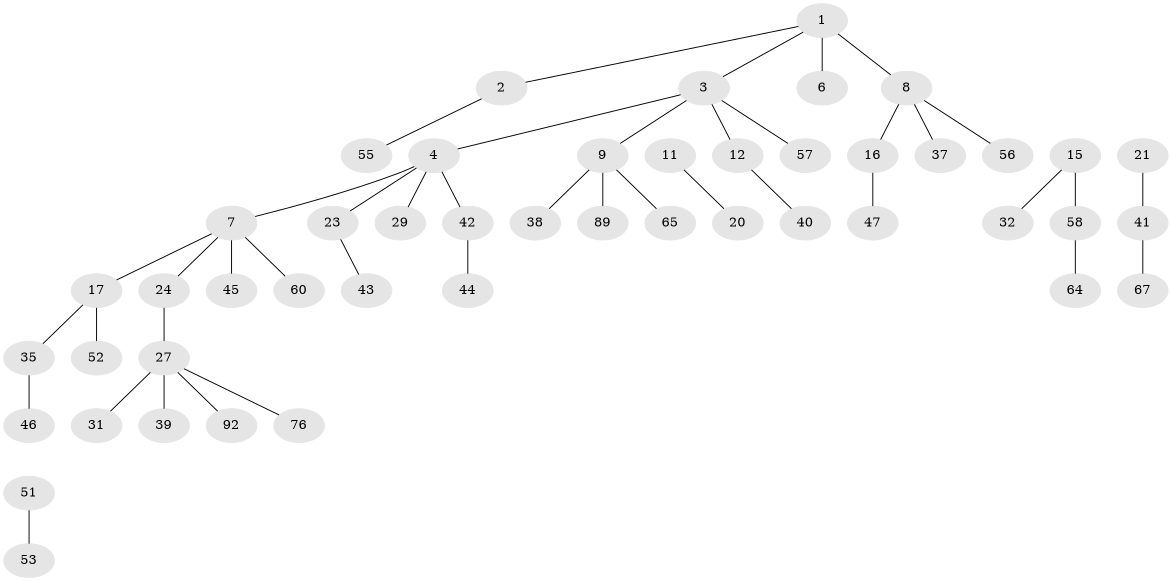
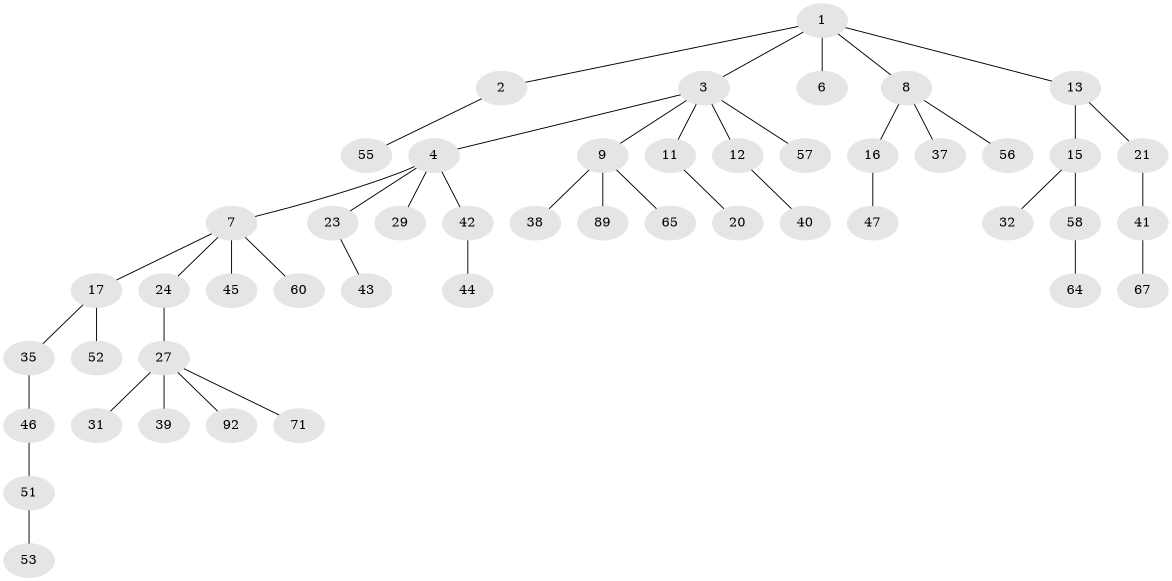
none -> (1075, 88)
none -> (687, 122)
(299, 426) -> (299, 426)
none -> (29, 459)
